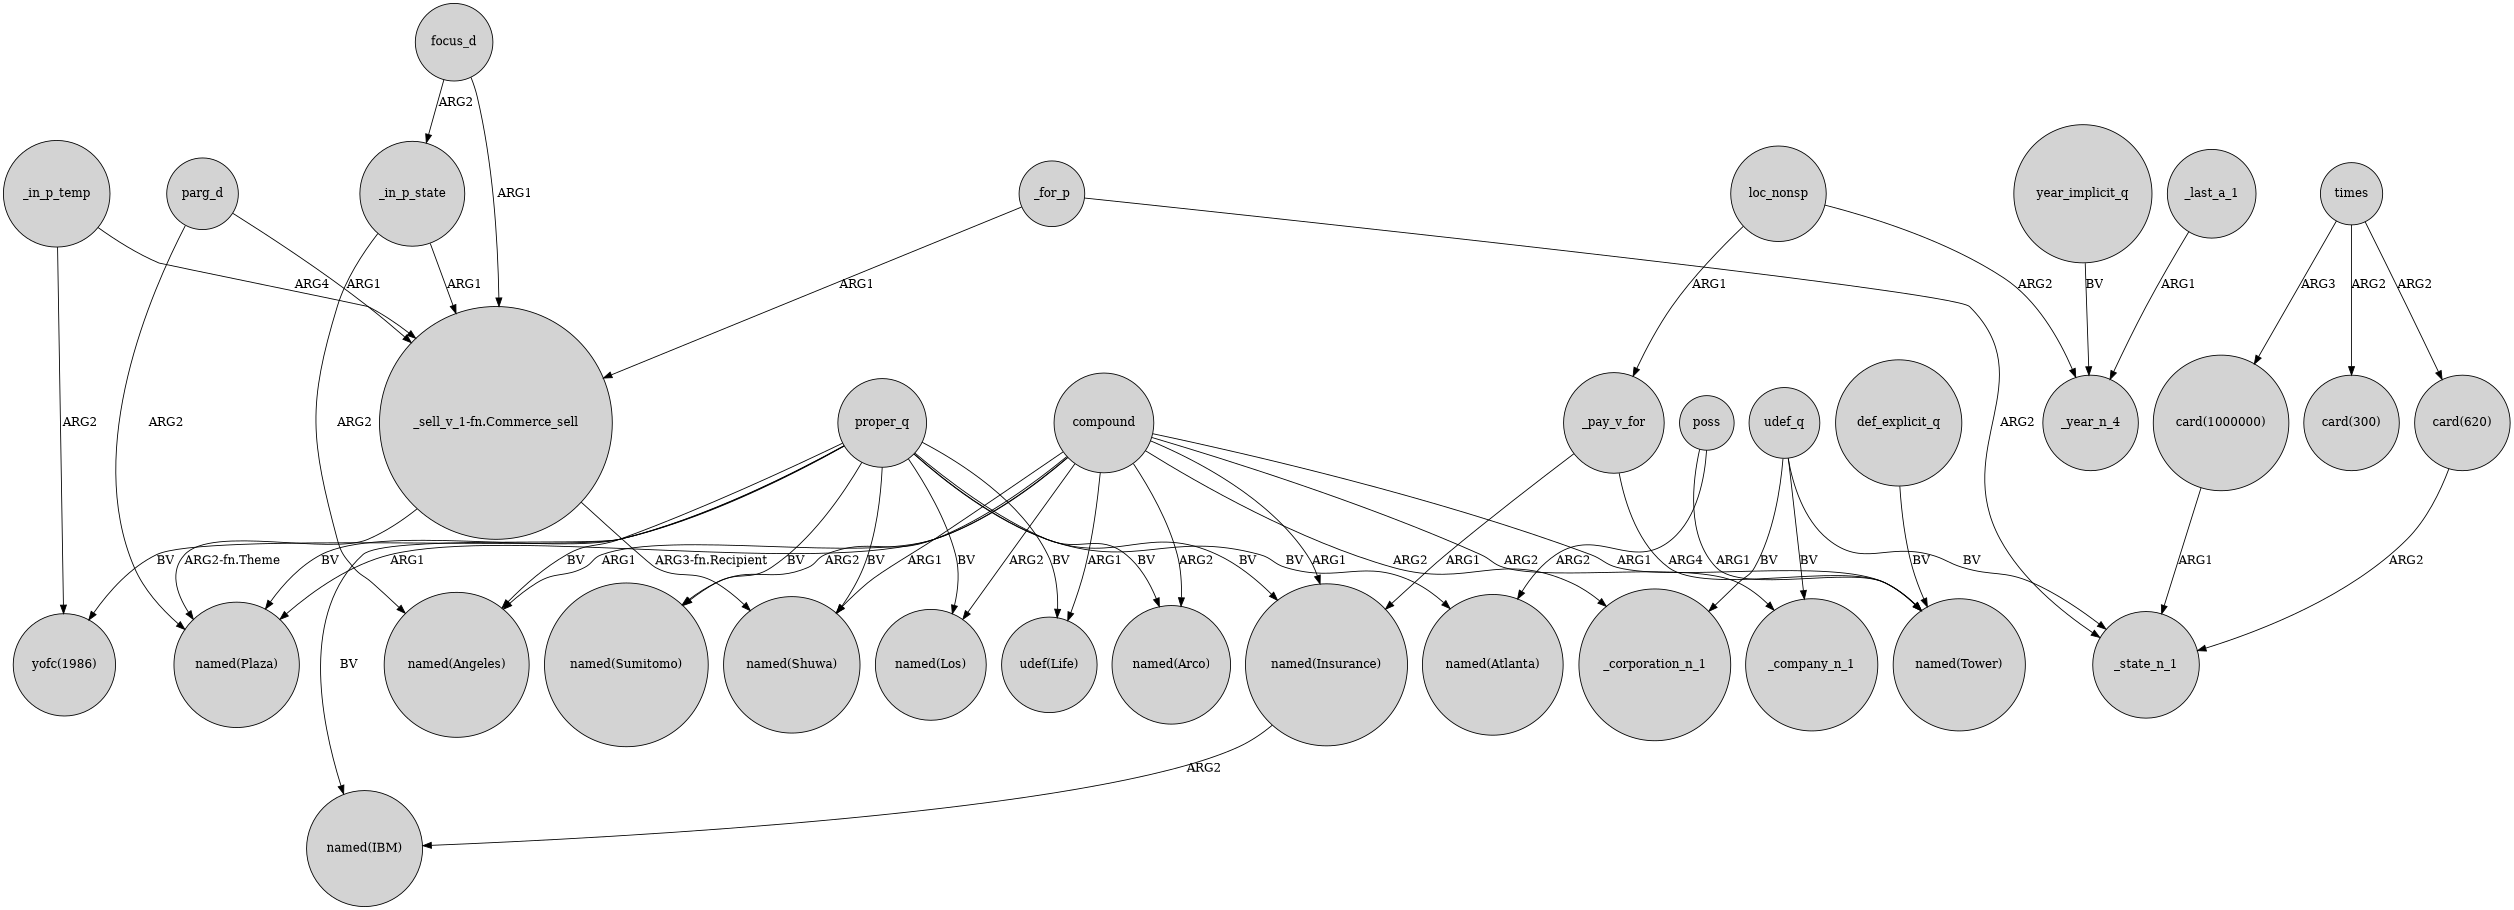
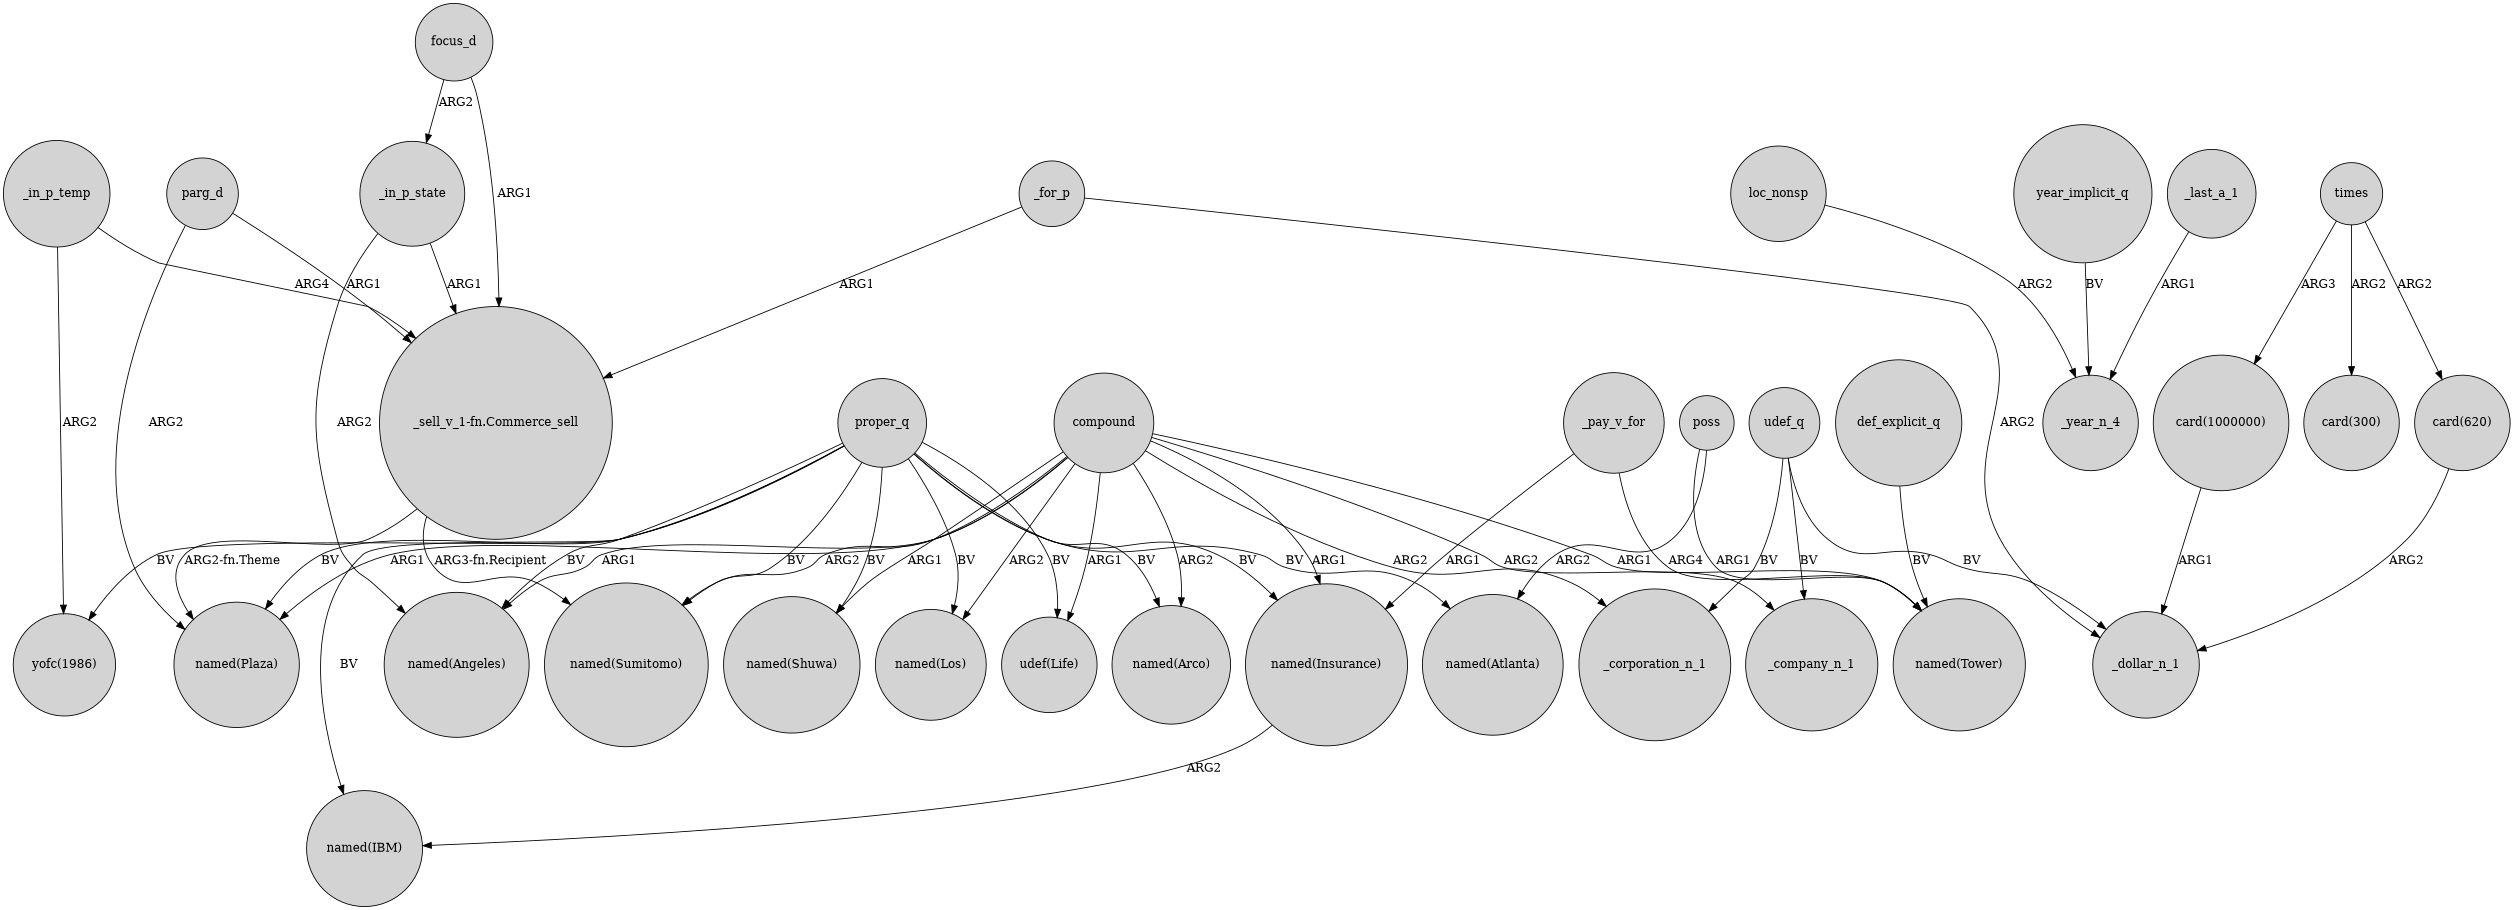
(1683, 292) -> none
(655, 567) -> (473, 582)
(2146, 665) -> (2146, 665)
